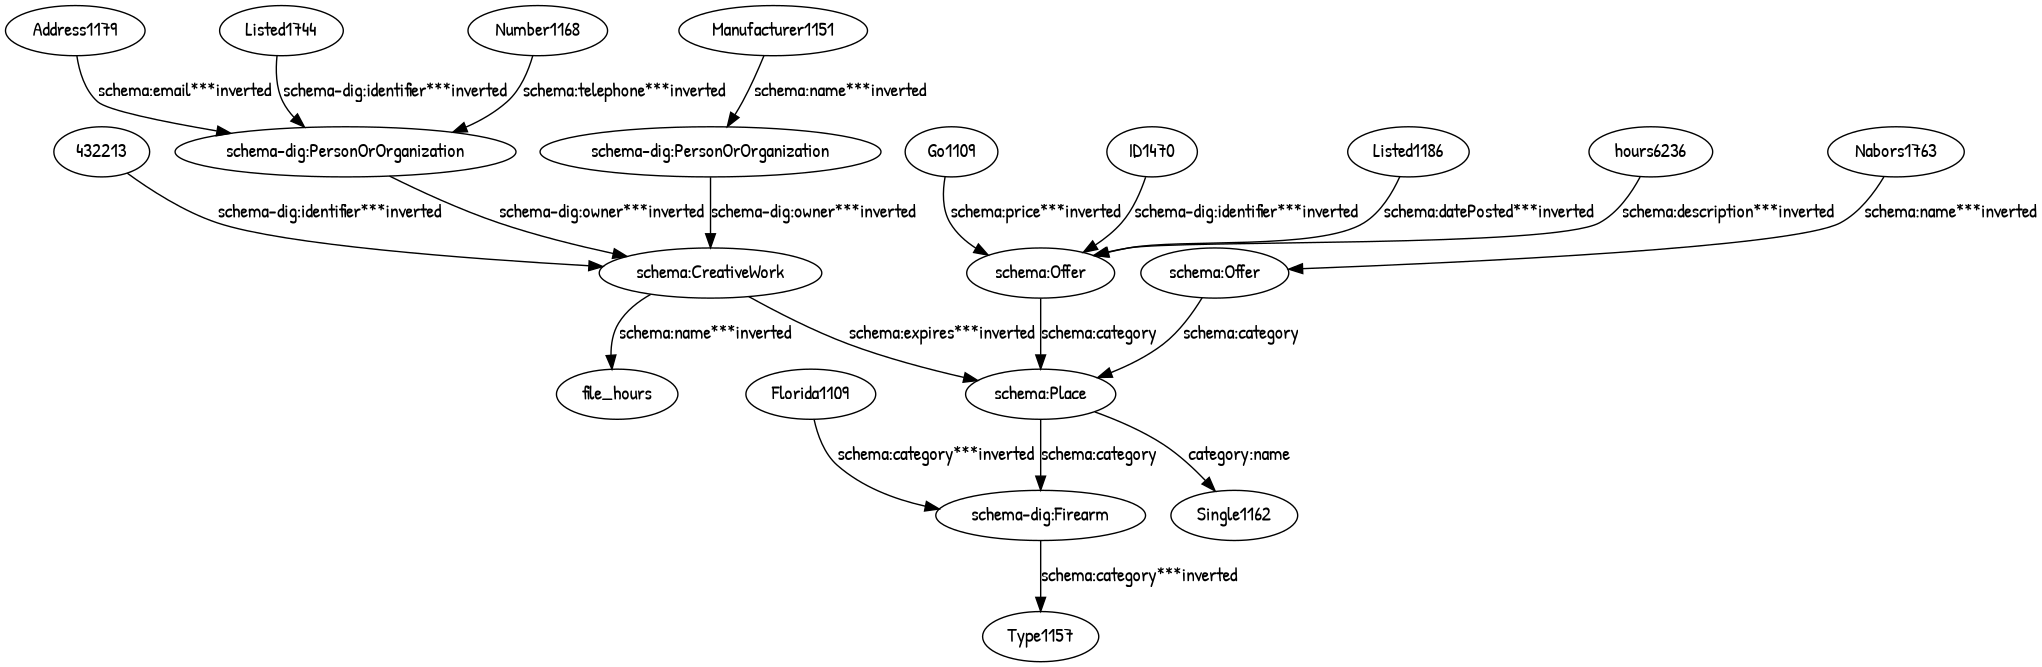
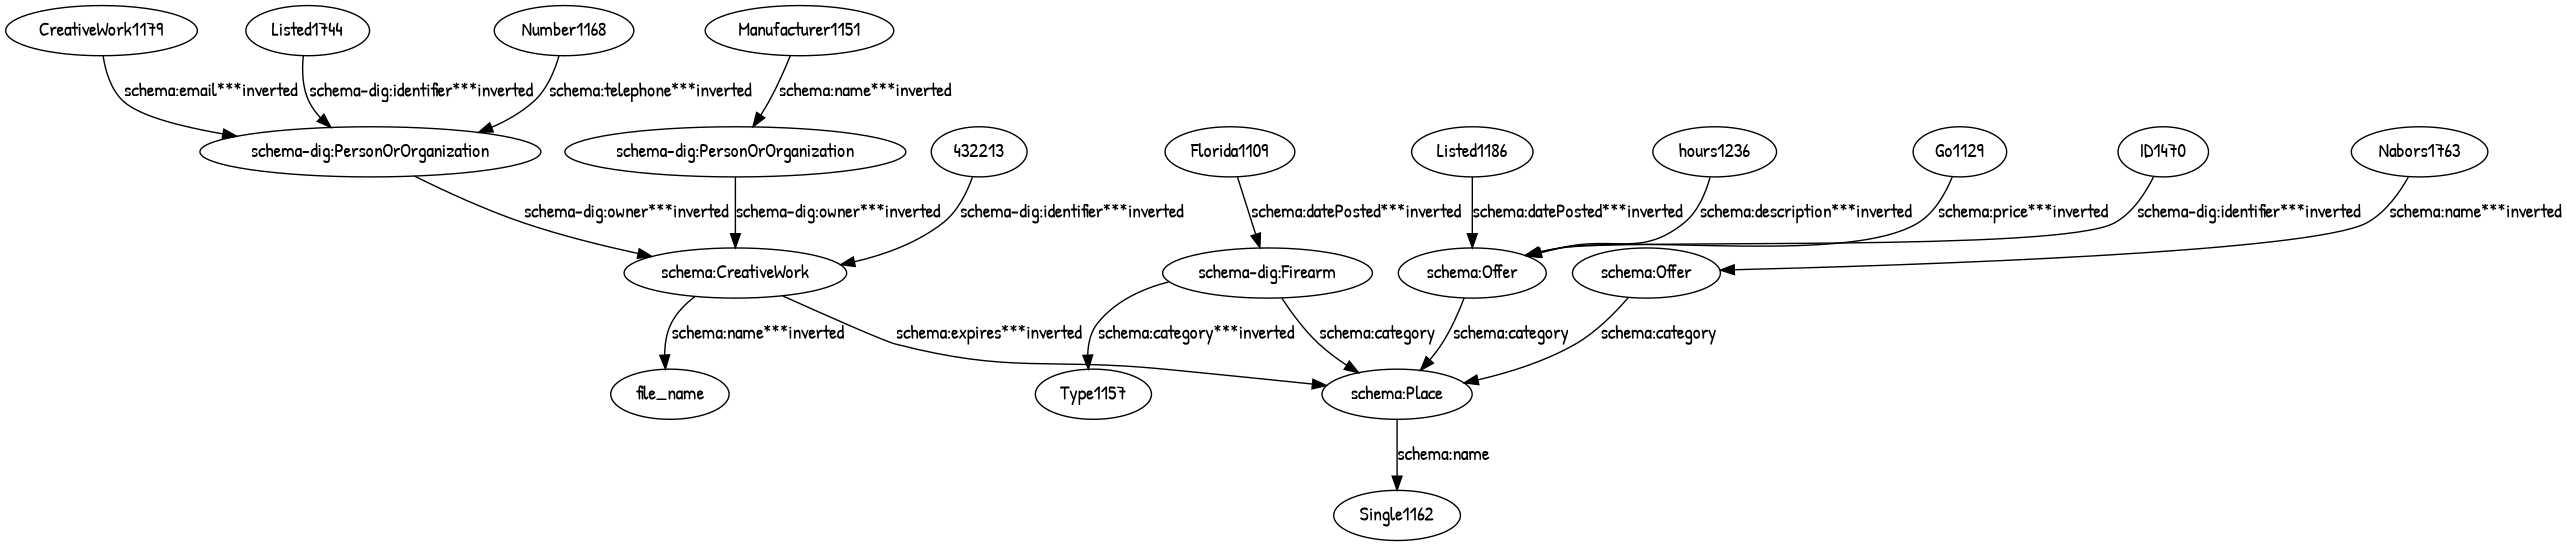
(75, 31) -> (102, 31)
(952, 152) -> (1960, 152)
(1651, 152) -> (1715, 152)
(617, 394) -> (670, 394)
(1041, 448) -> (1310, 335)
(936, 455) -> (1356, 212)
(1239, 455) -> (1444, 455)
